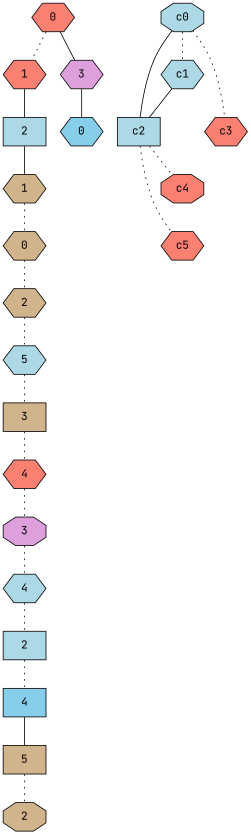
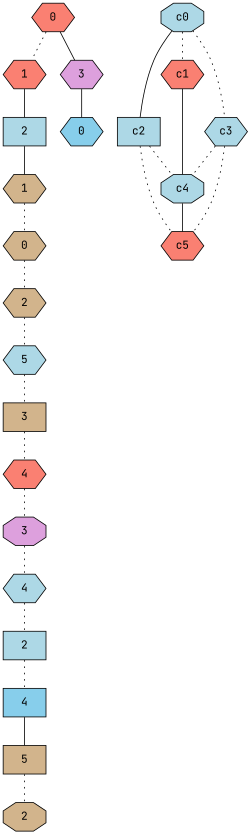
(182, 75) -> (182, 75)
(161, 103) -> (182, 132)
(226, 132) -> (226, 132)
none -> (204, 161)
(182, 189) -> (182, 189)
none -> (215, 191)
none -> (182, 217)
